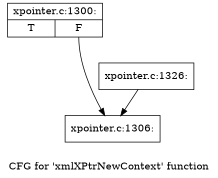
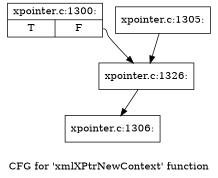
none -> (163, 20)
(86, 74) -> (115, 44)
